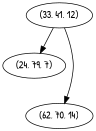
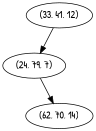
(73, 62) -> (45, 88)
